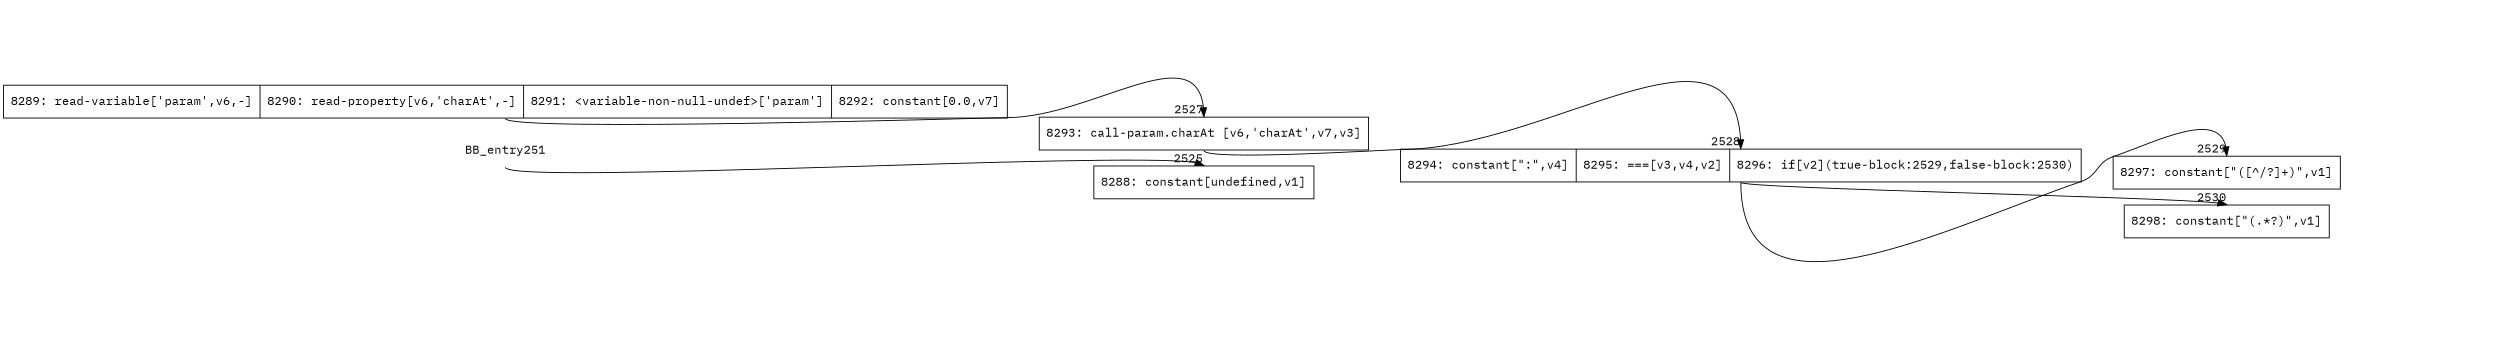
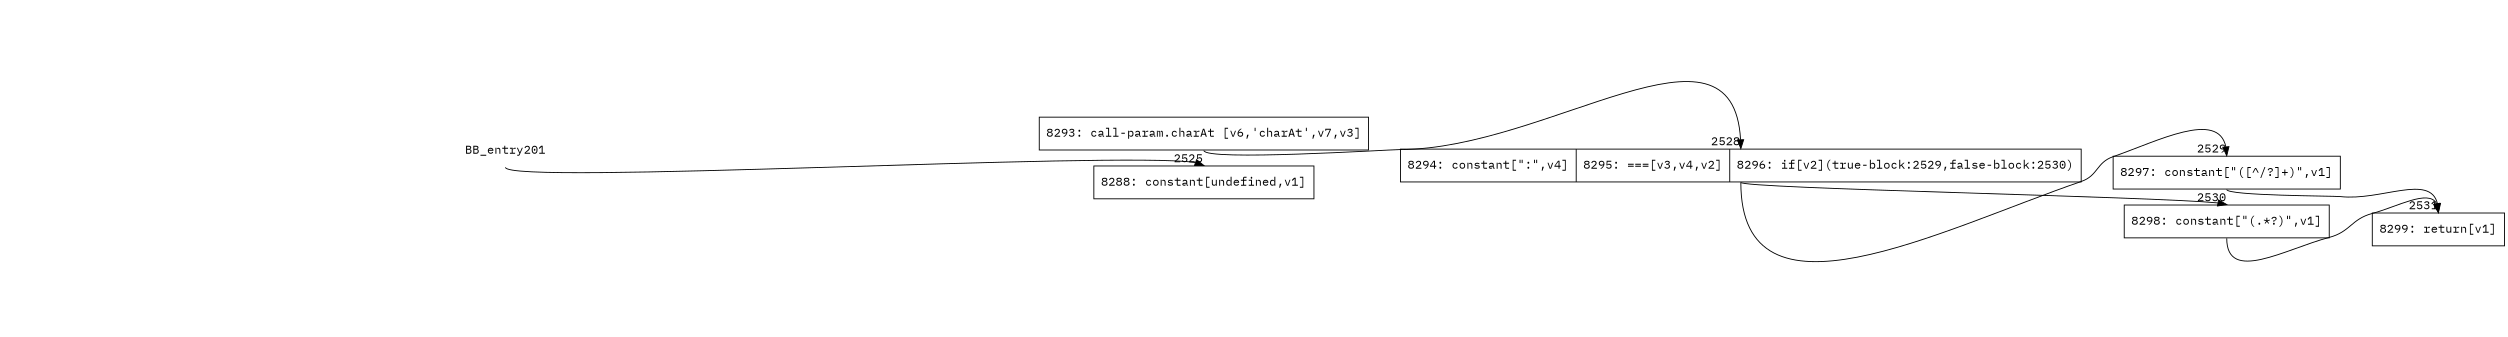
(505, 102) -> none
(505, 150) -> (505, 150)
none -> (2438, 229)
